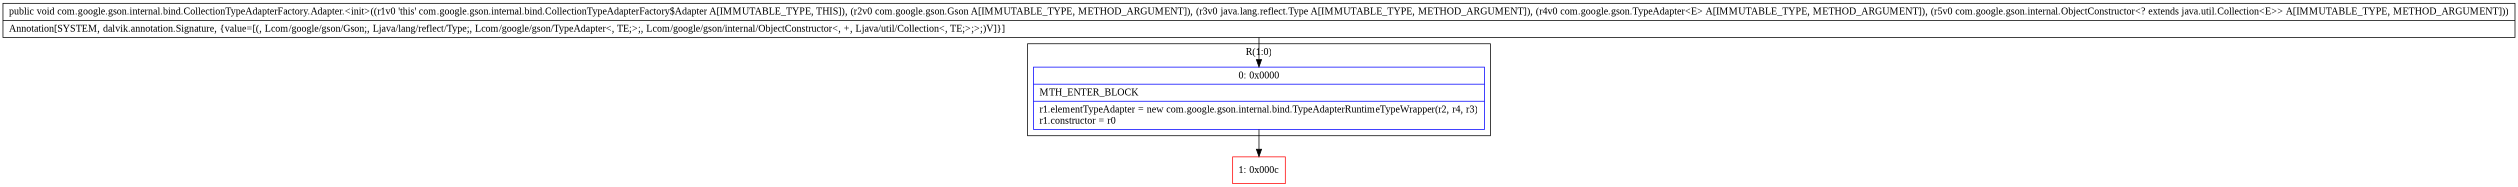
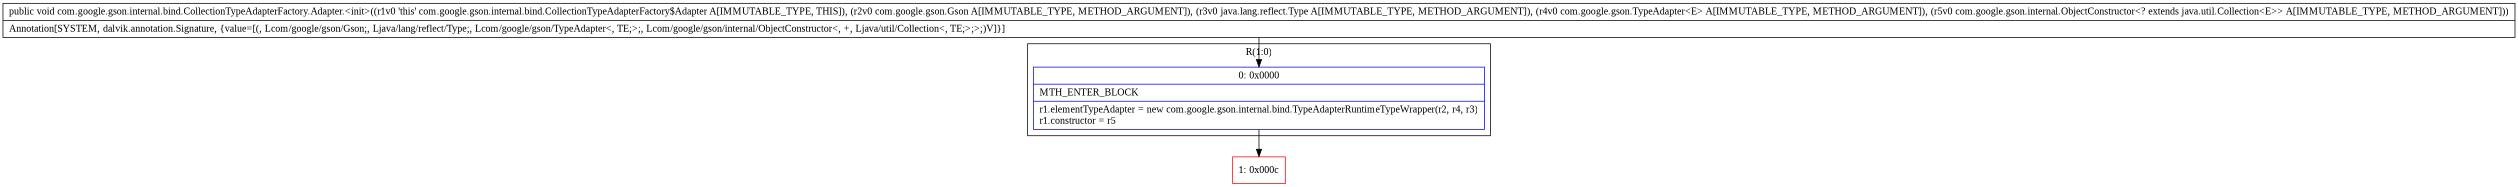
(1078, 121) -> (1078, 121)
